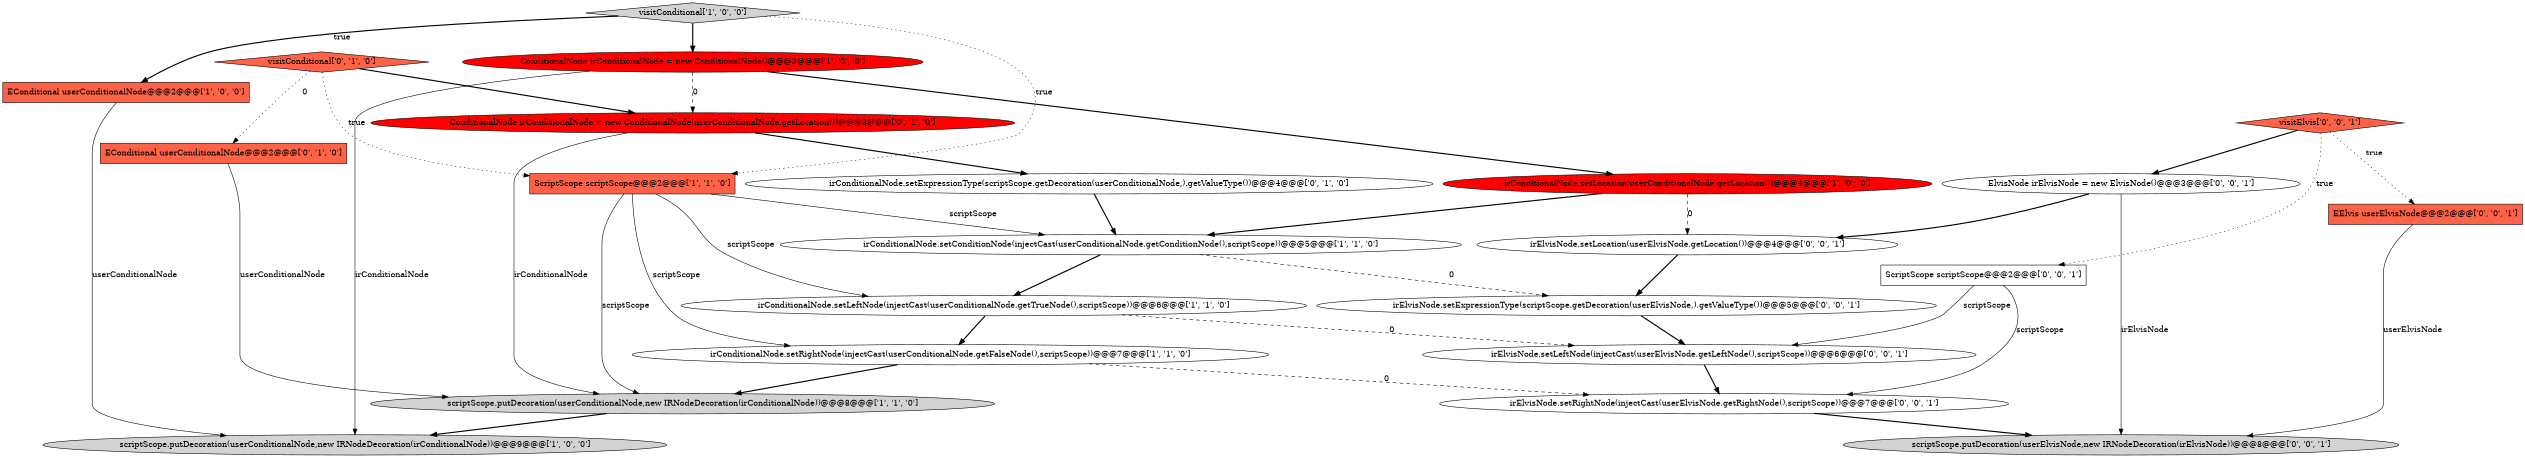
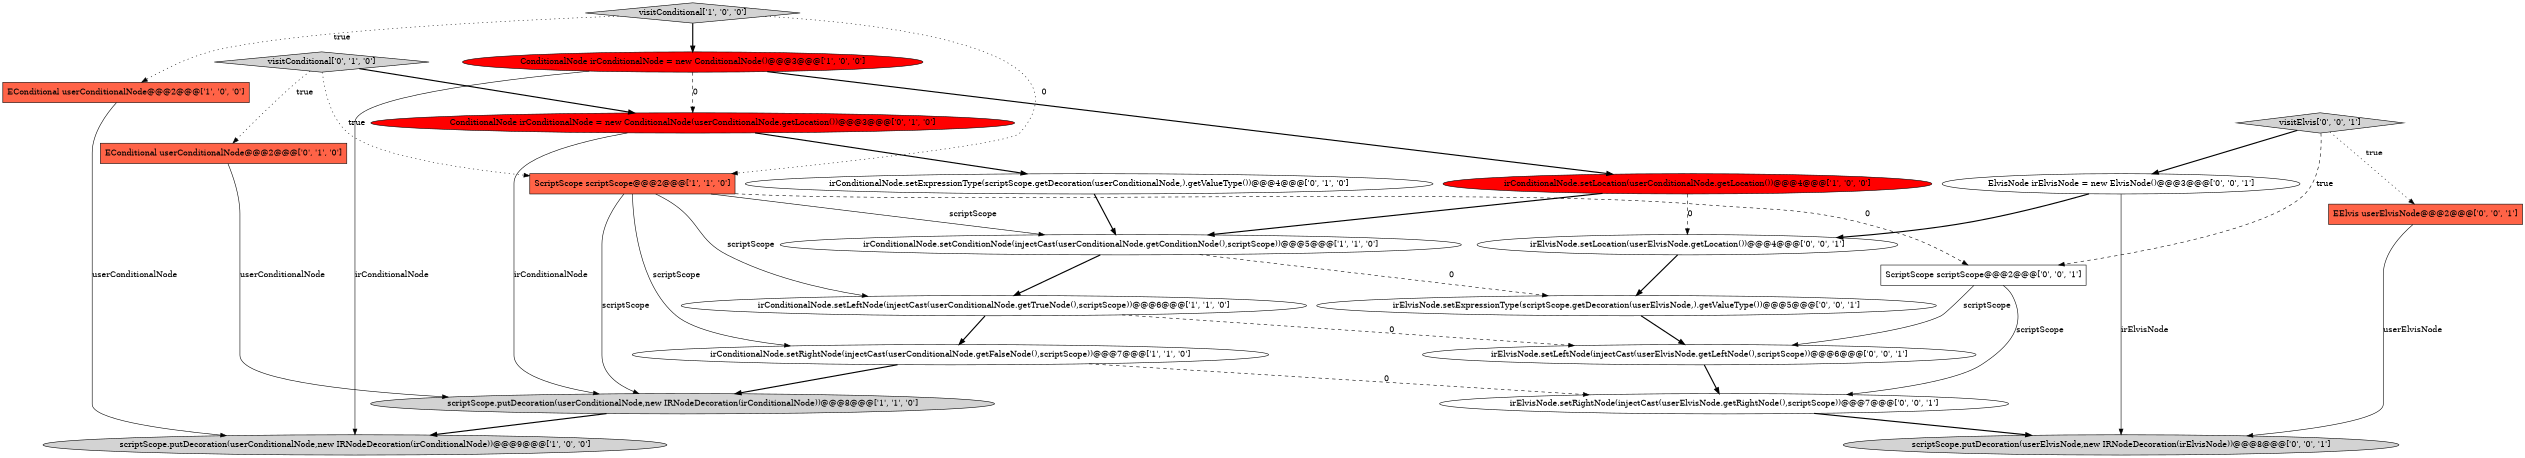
(379, 30) -> (379, 30)
(322, 62) -> (322, 62)
(305, 92) -> (305, 92)
(1044, 92) -> (1044, 92)
(2320, 123) -> (2320, 123)
none -> (1354, 196)
(2220, 233) -> (2220, 233)
